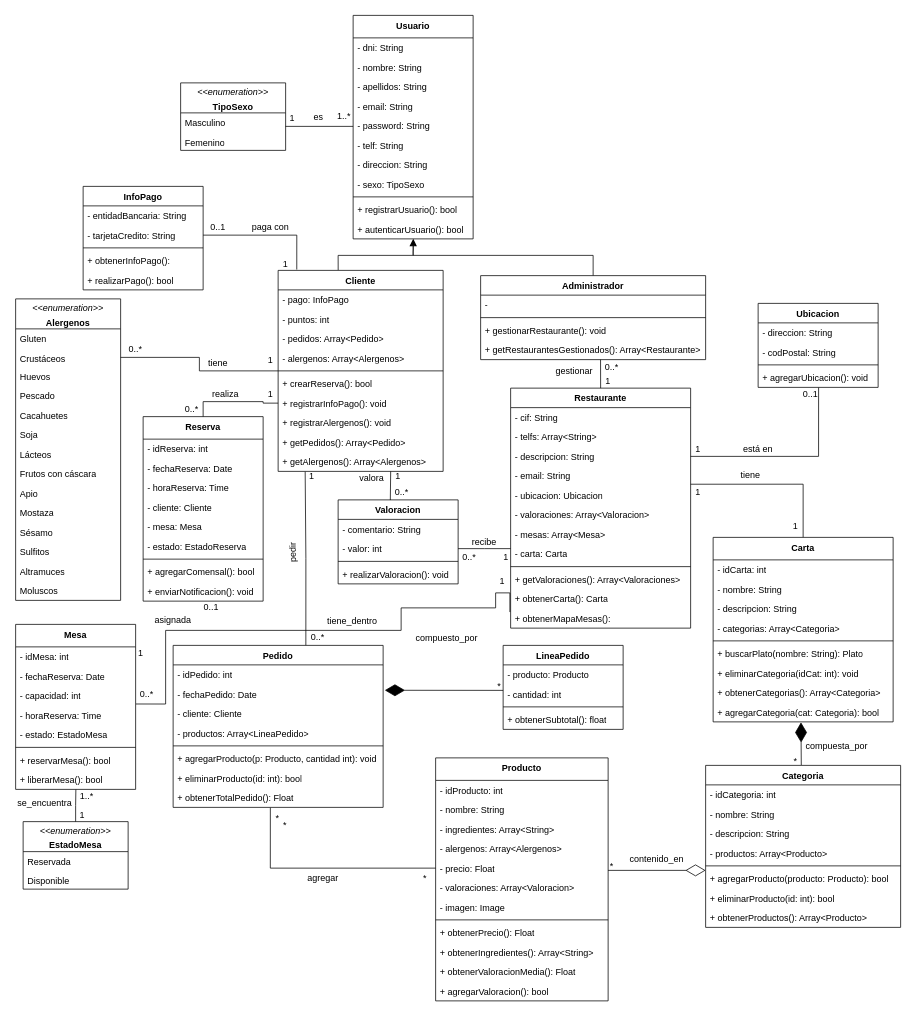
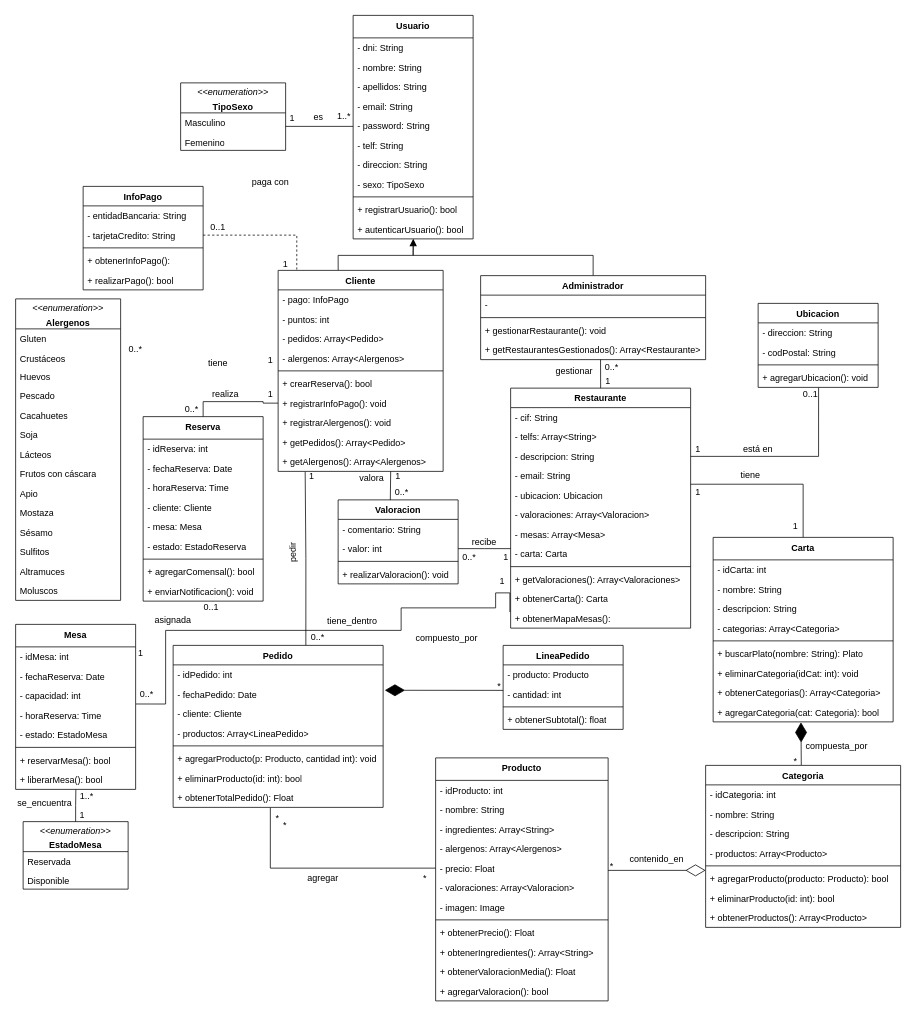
(270, 228) -> (270, 183)
(266, 235) -> (266, 235)
(199, 363) -> none
